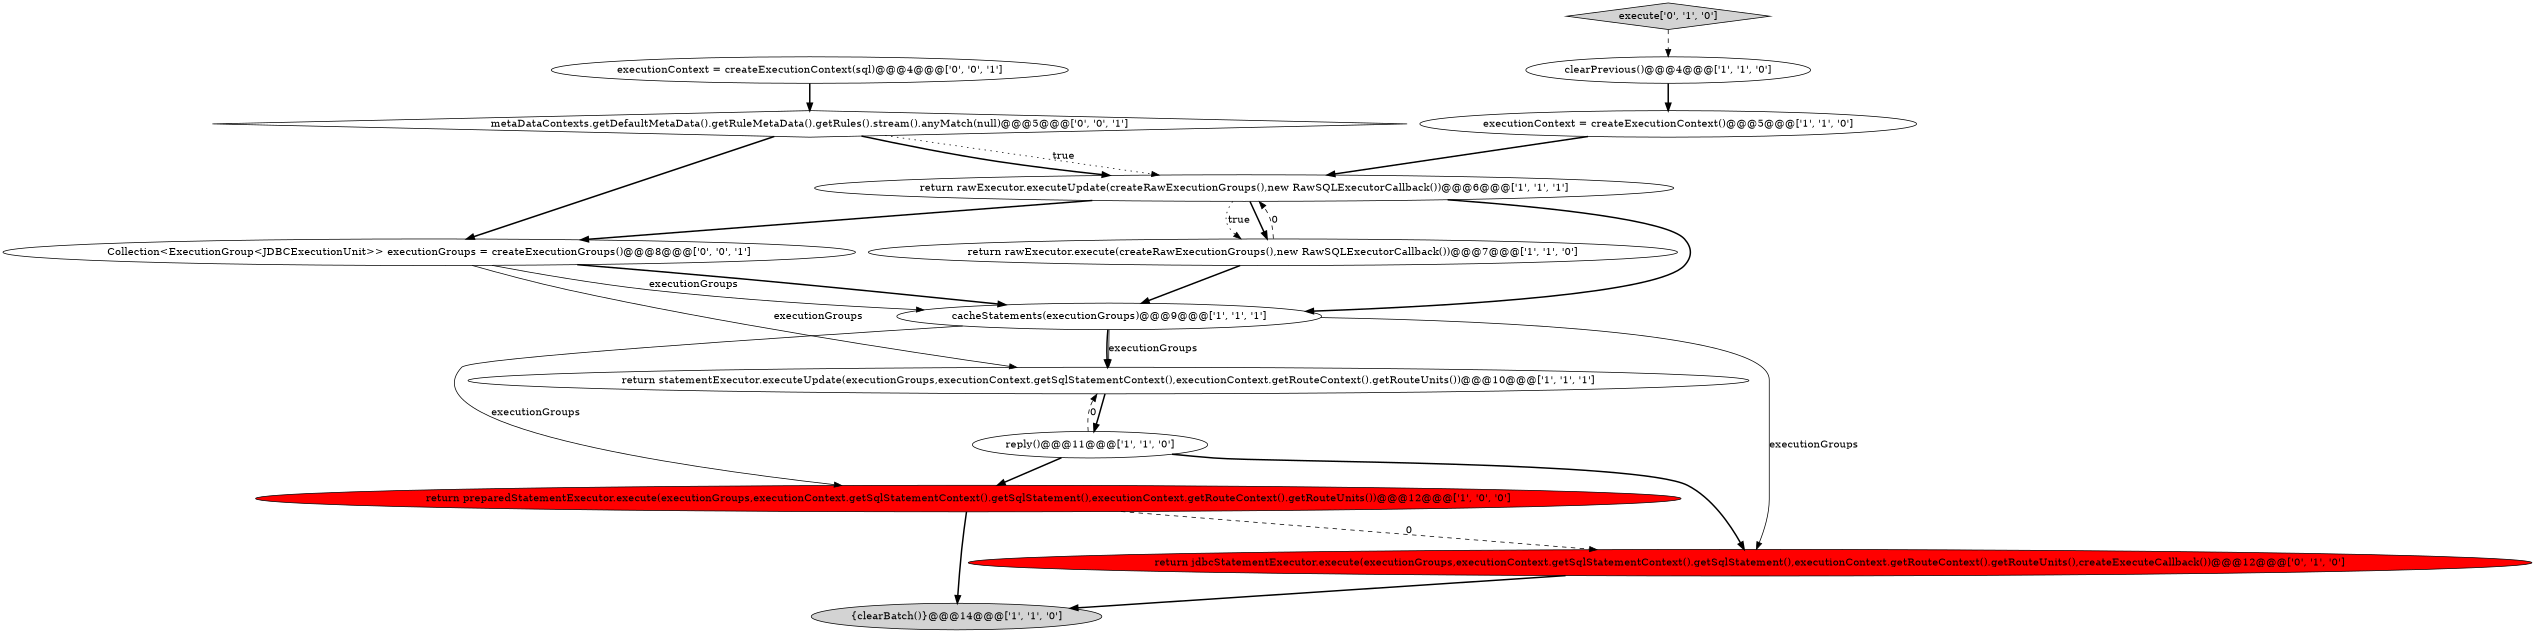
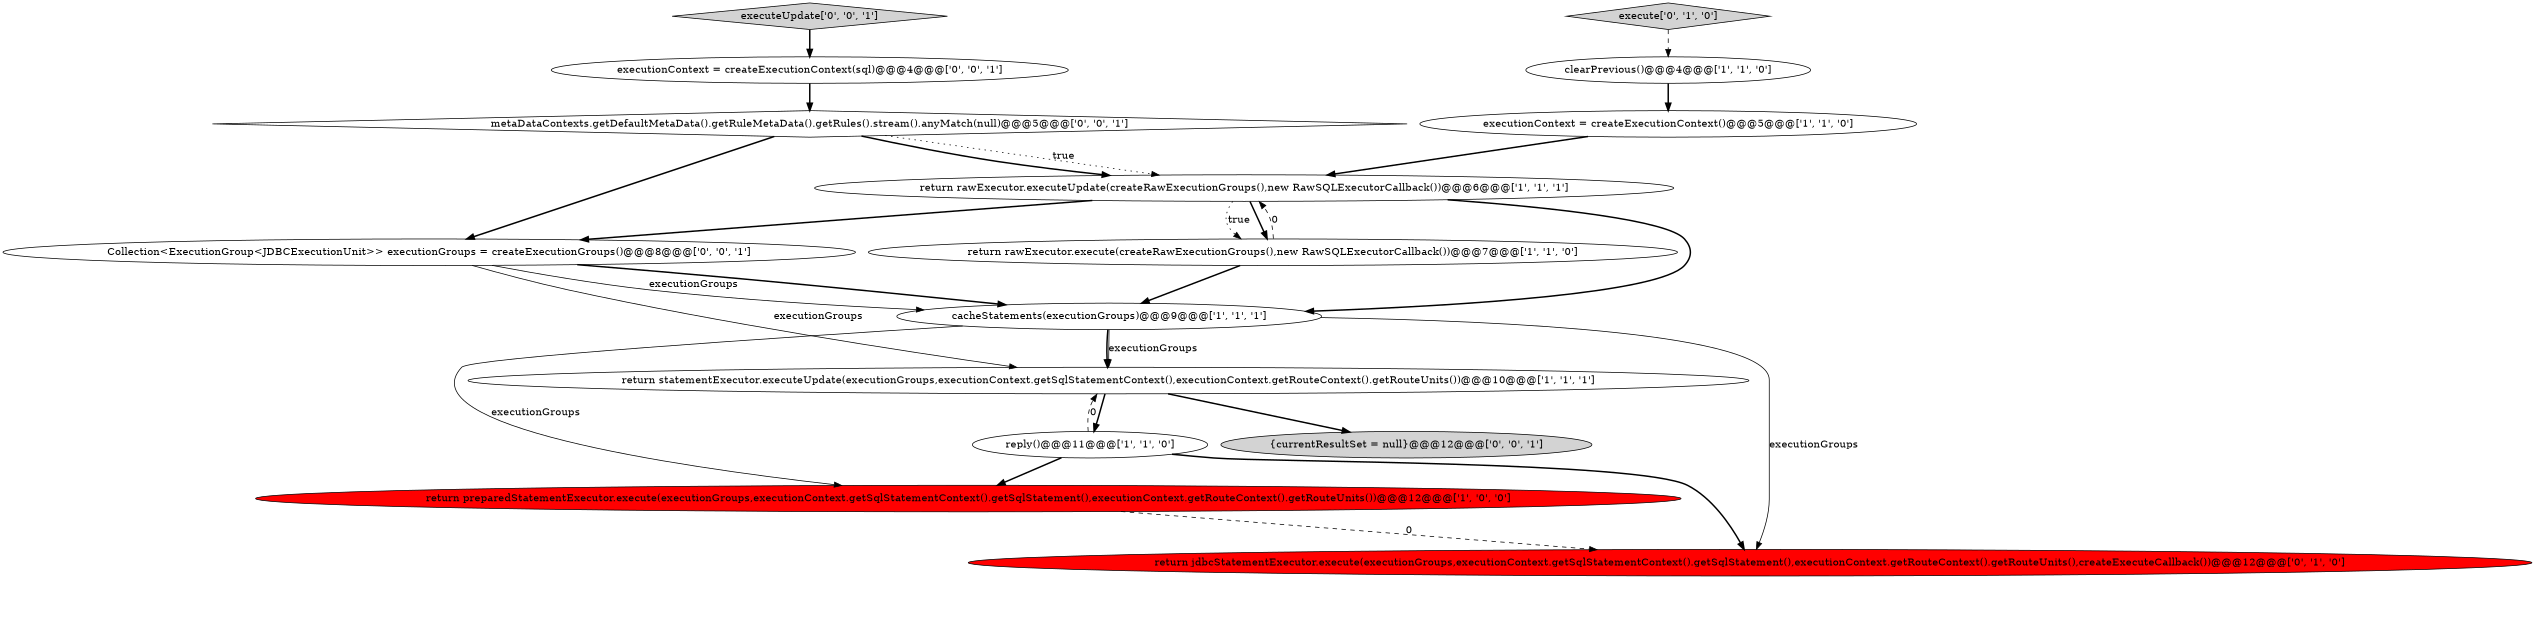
none -> (810, 16)
none -> (1406, 445)
(957, 617) -> none
